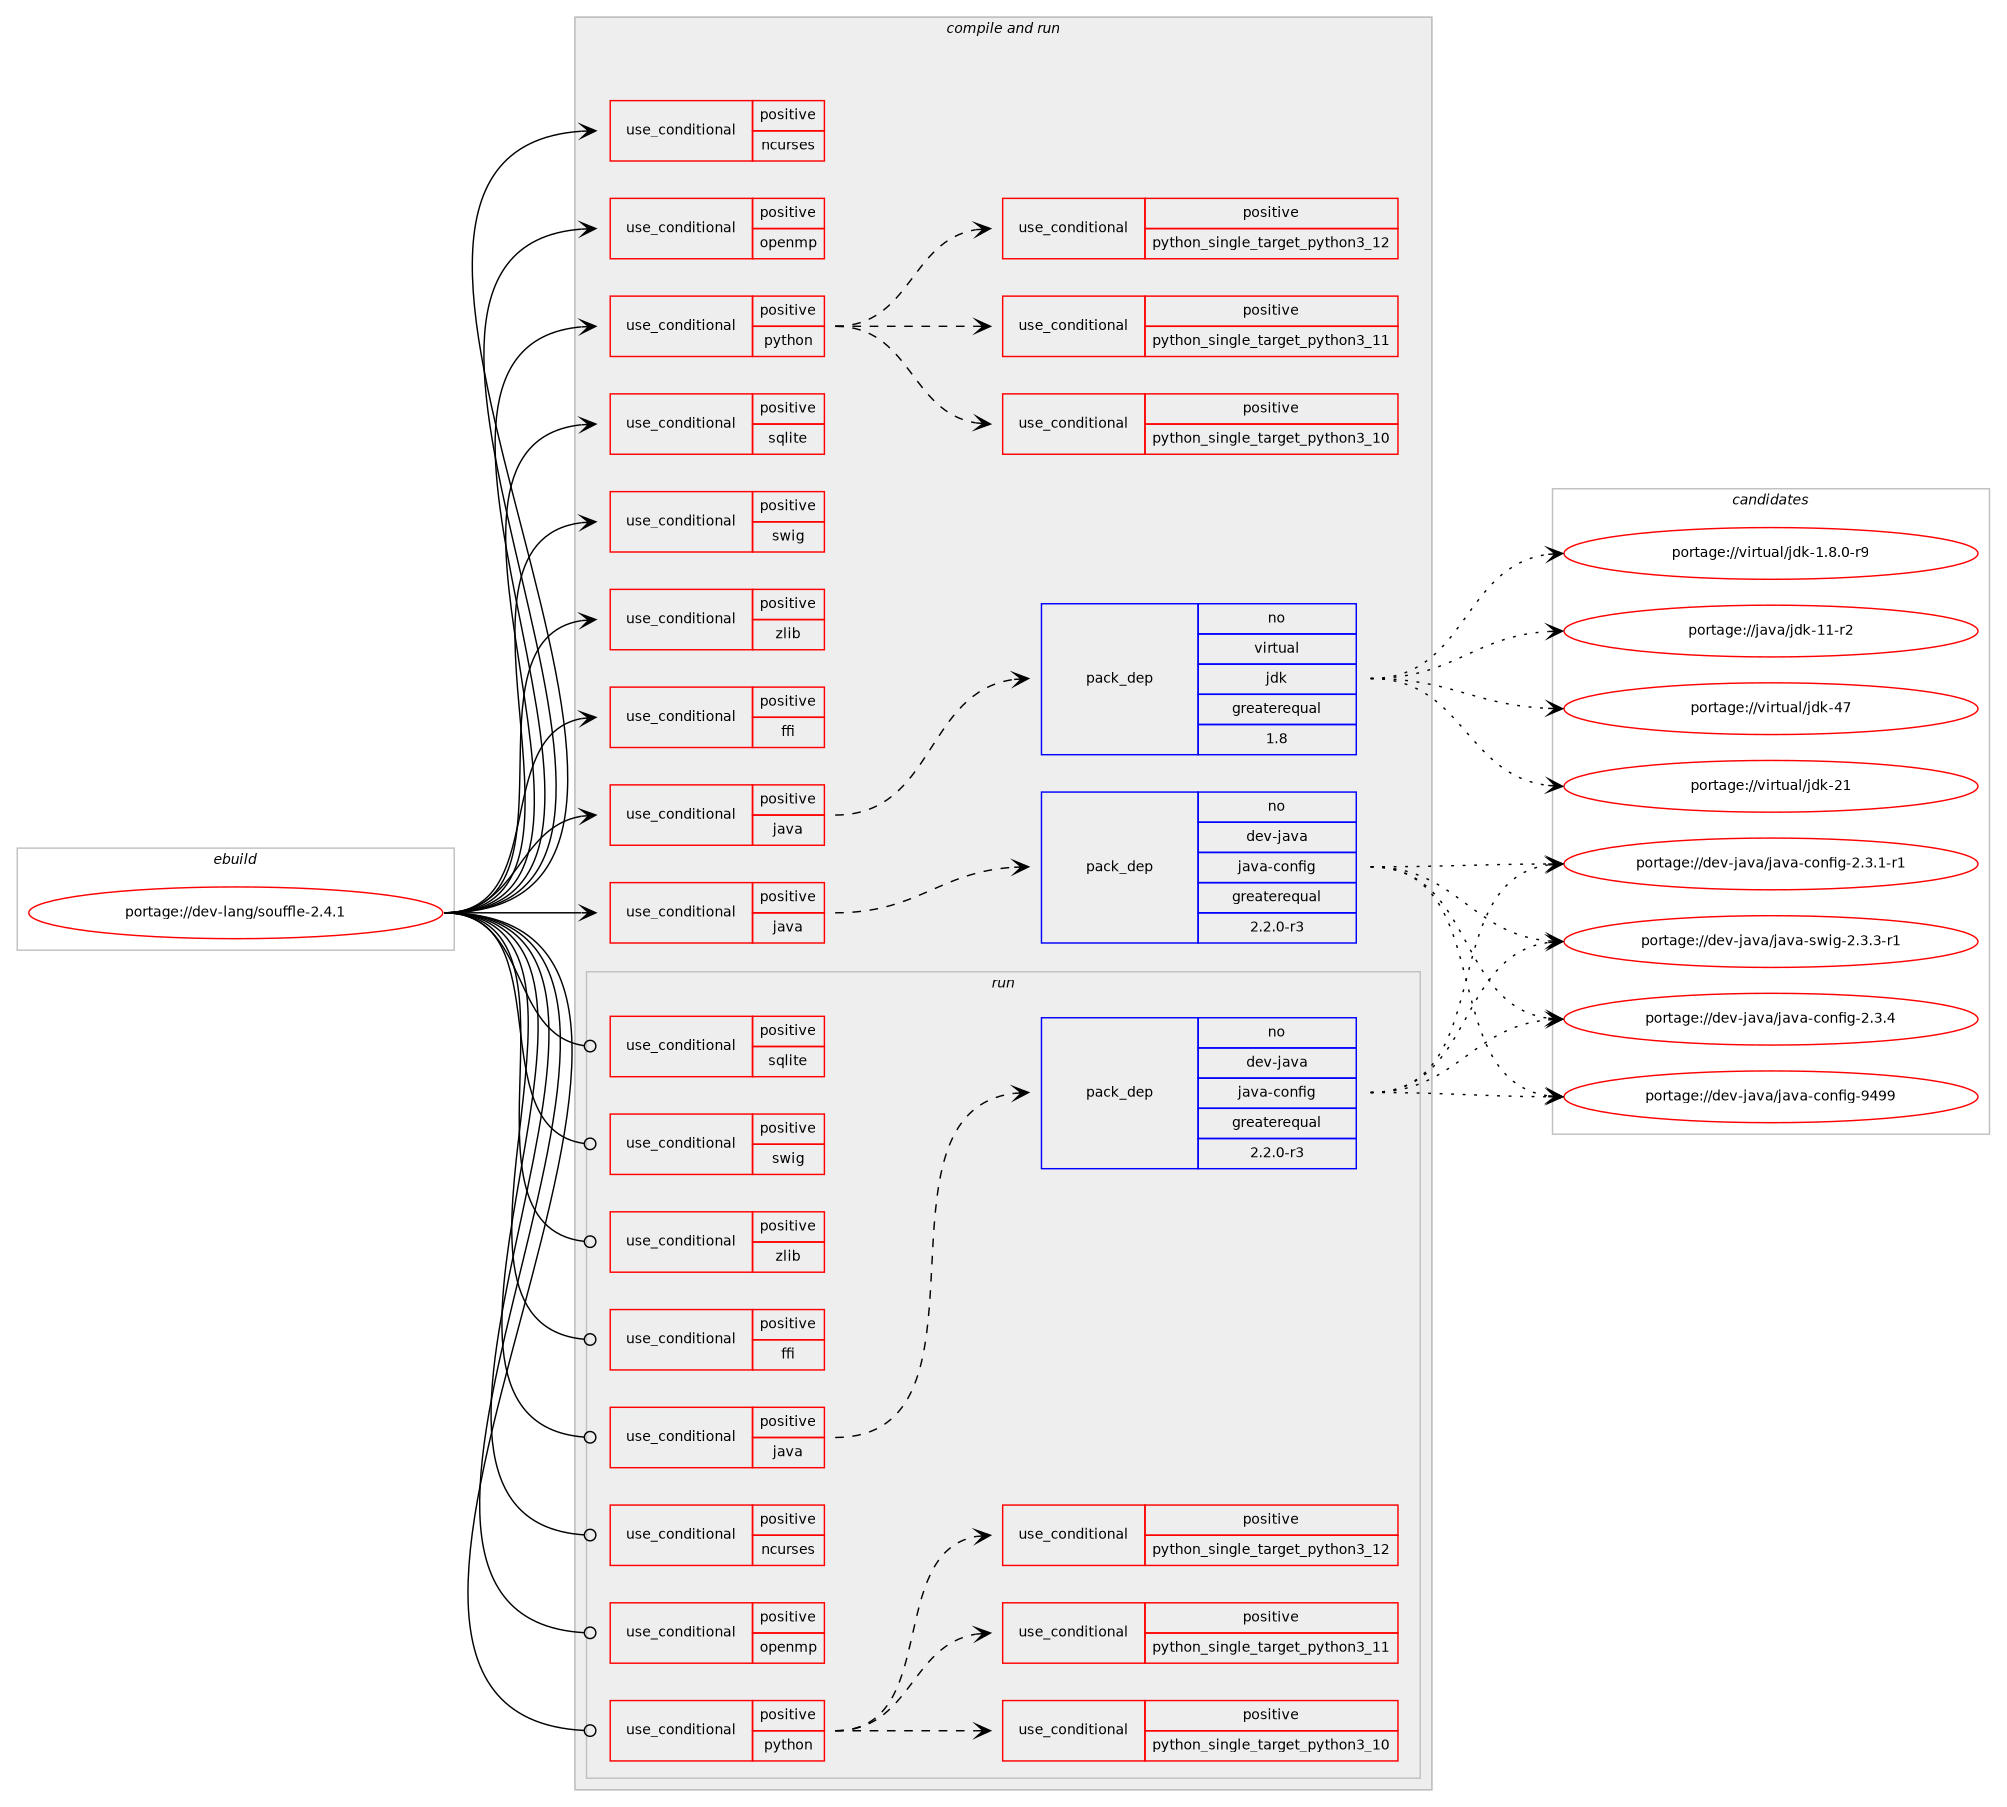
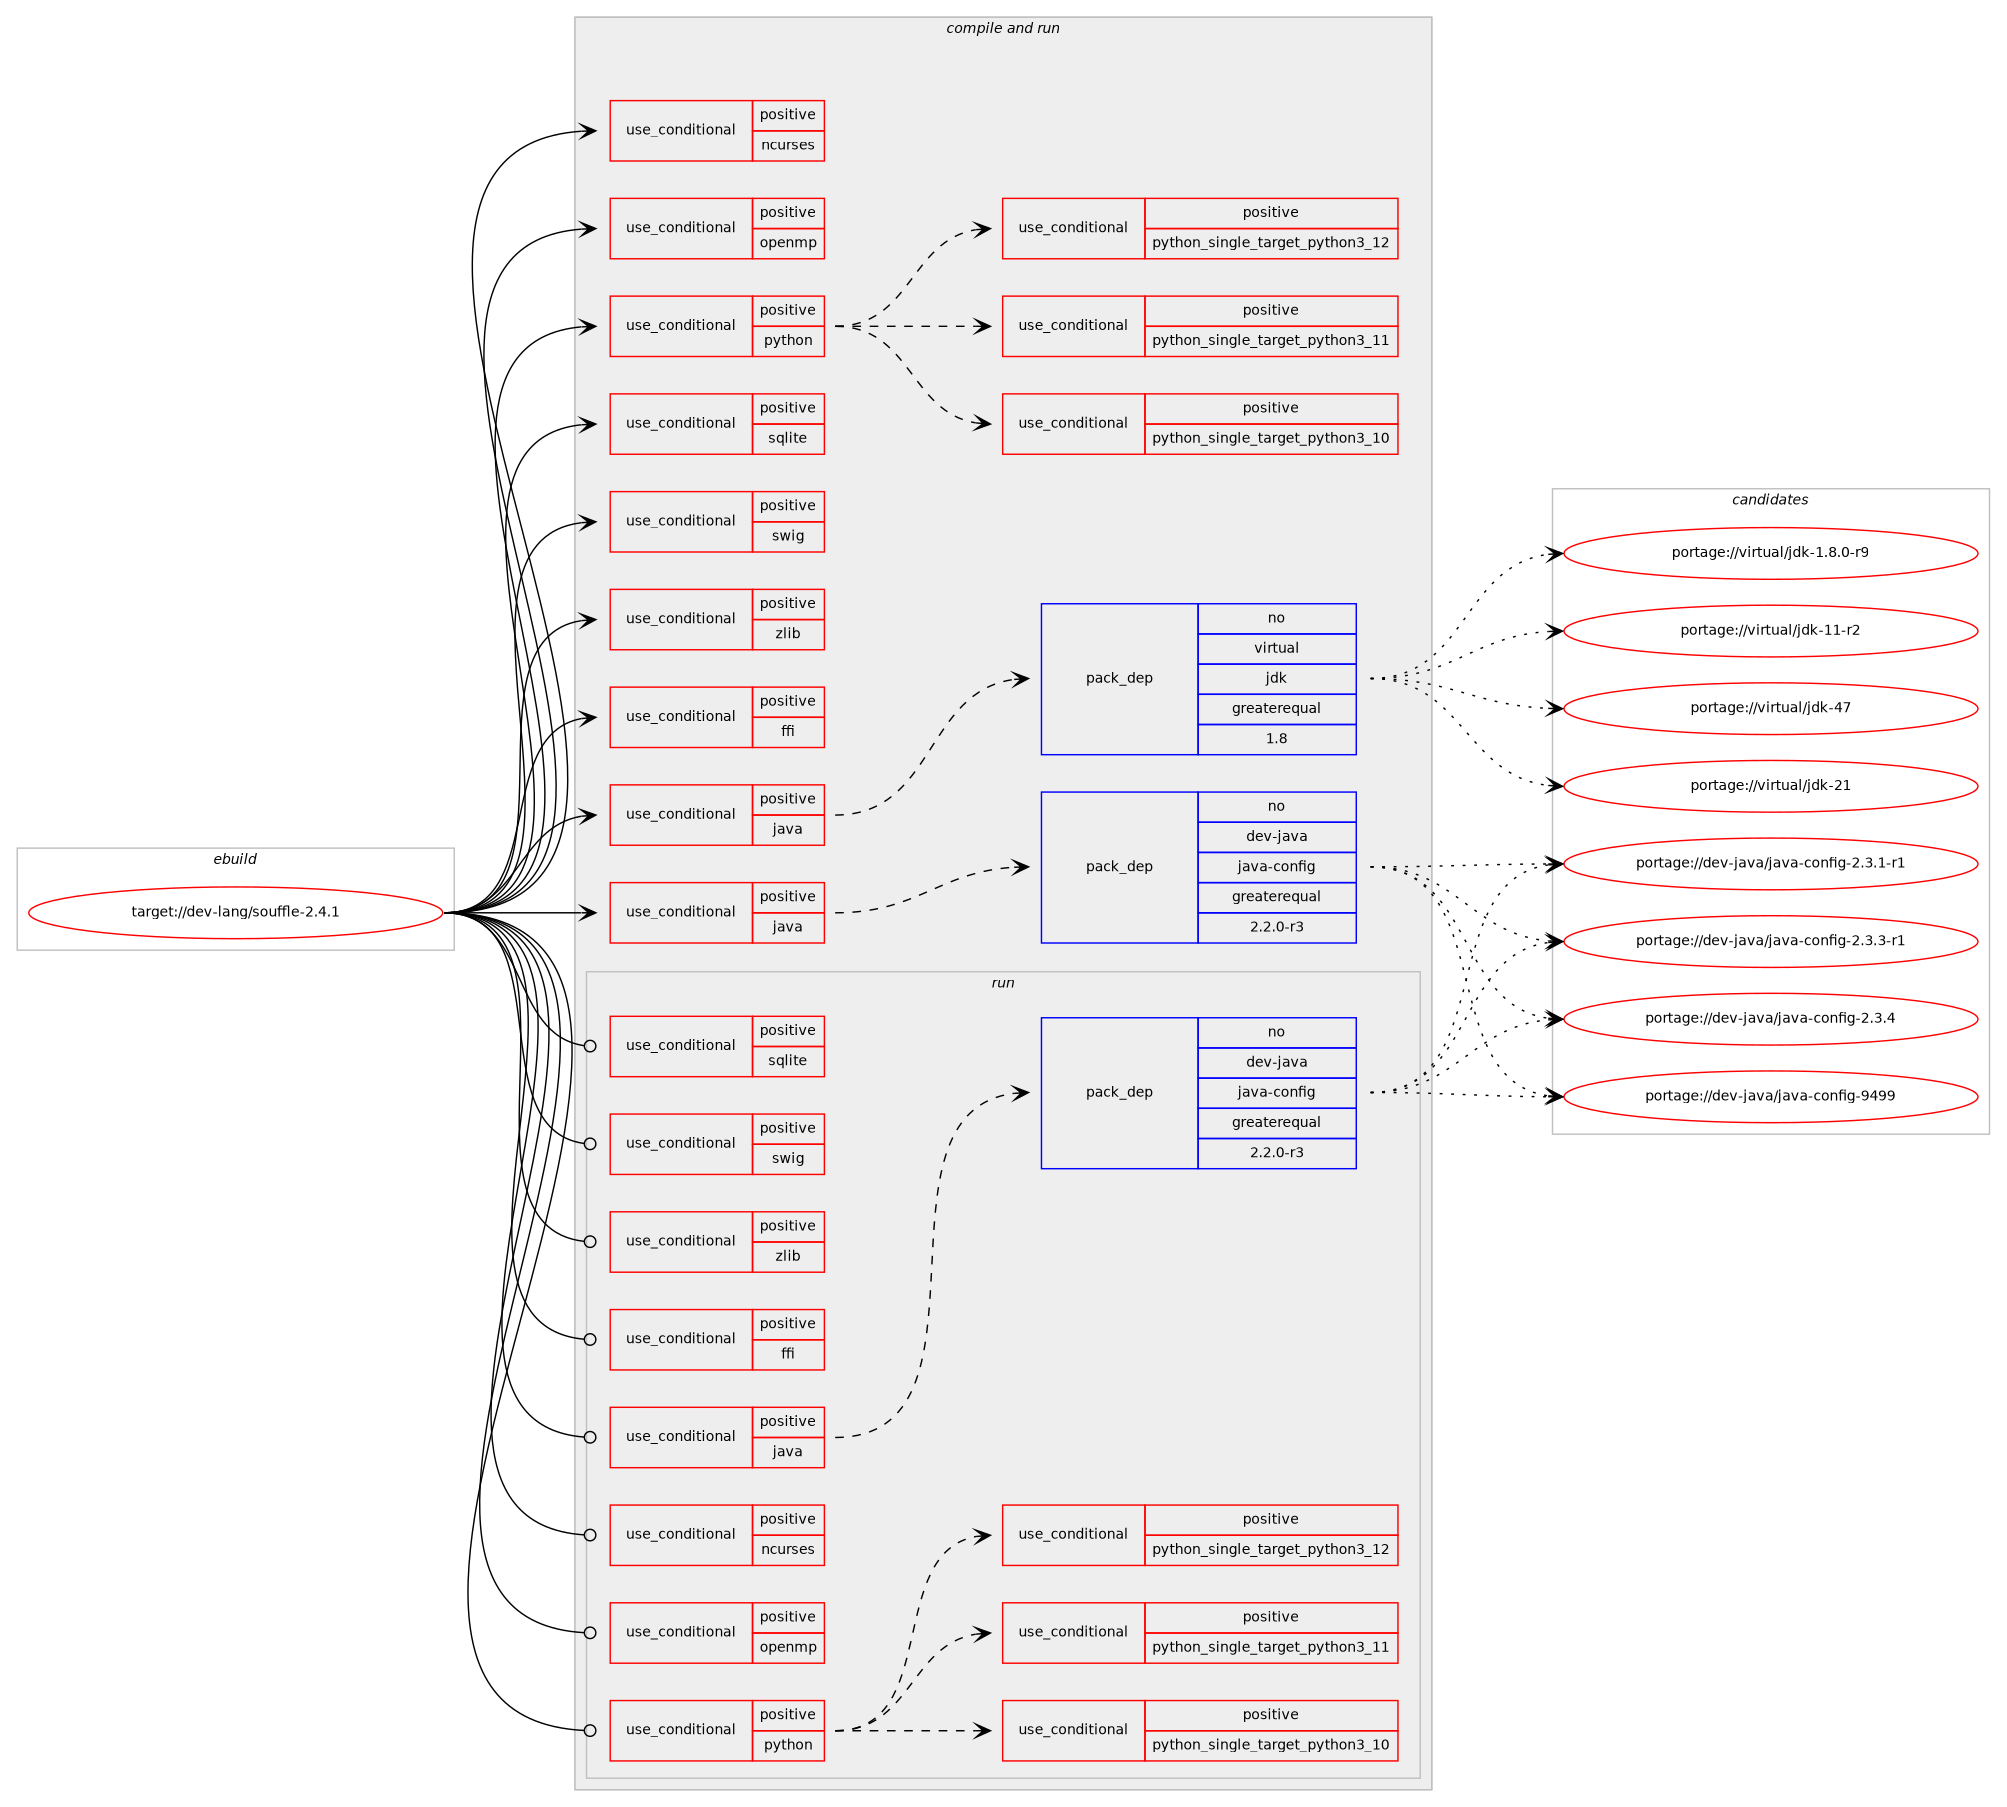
(1771, 631) -> (1771, 631)
(236, 913) -> (236, 913)
(1771, 942) -> (1771, 942)
